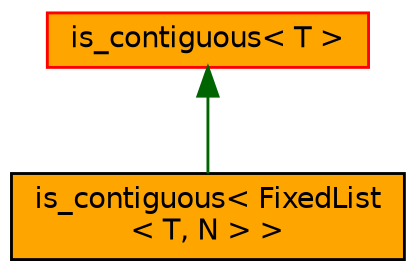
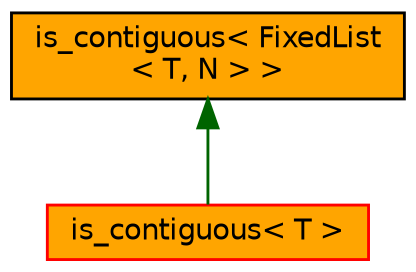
(208, 135) -> (208, 166)
